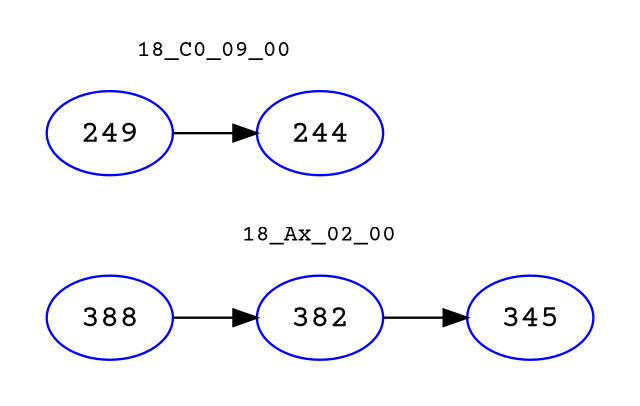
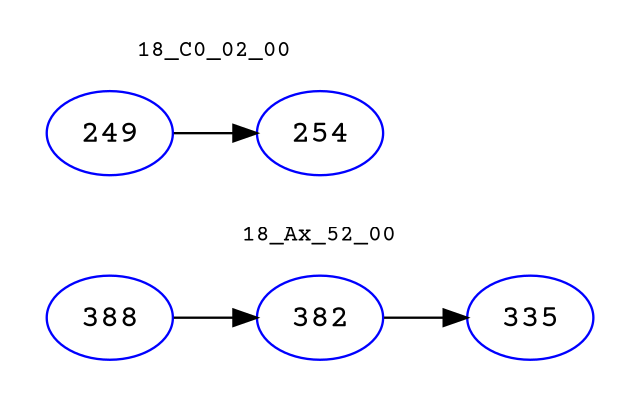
(215, 50) -> (215, 50)
(320, 133) -> (320, 133)
(320, 235) -> (320, 235)
(530, 318) -> (530, 318)
